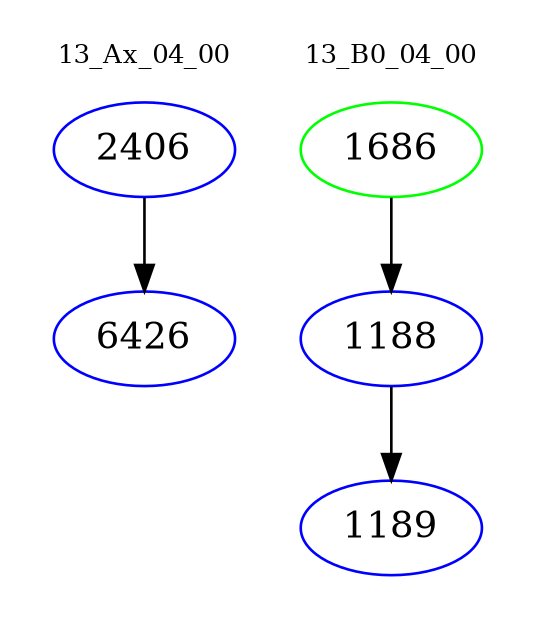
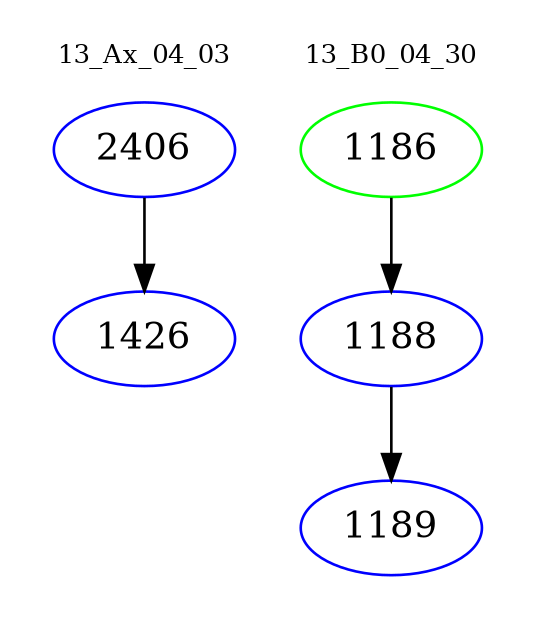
(144, 56) -> (144, 56)
(391, 56) -> (391, 56)
(391, 150) -> (391, 150)
(144, 339) -> (144, 339)
